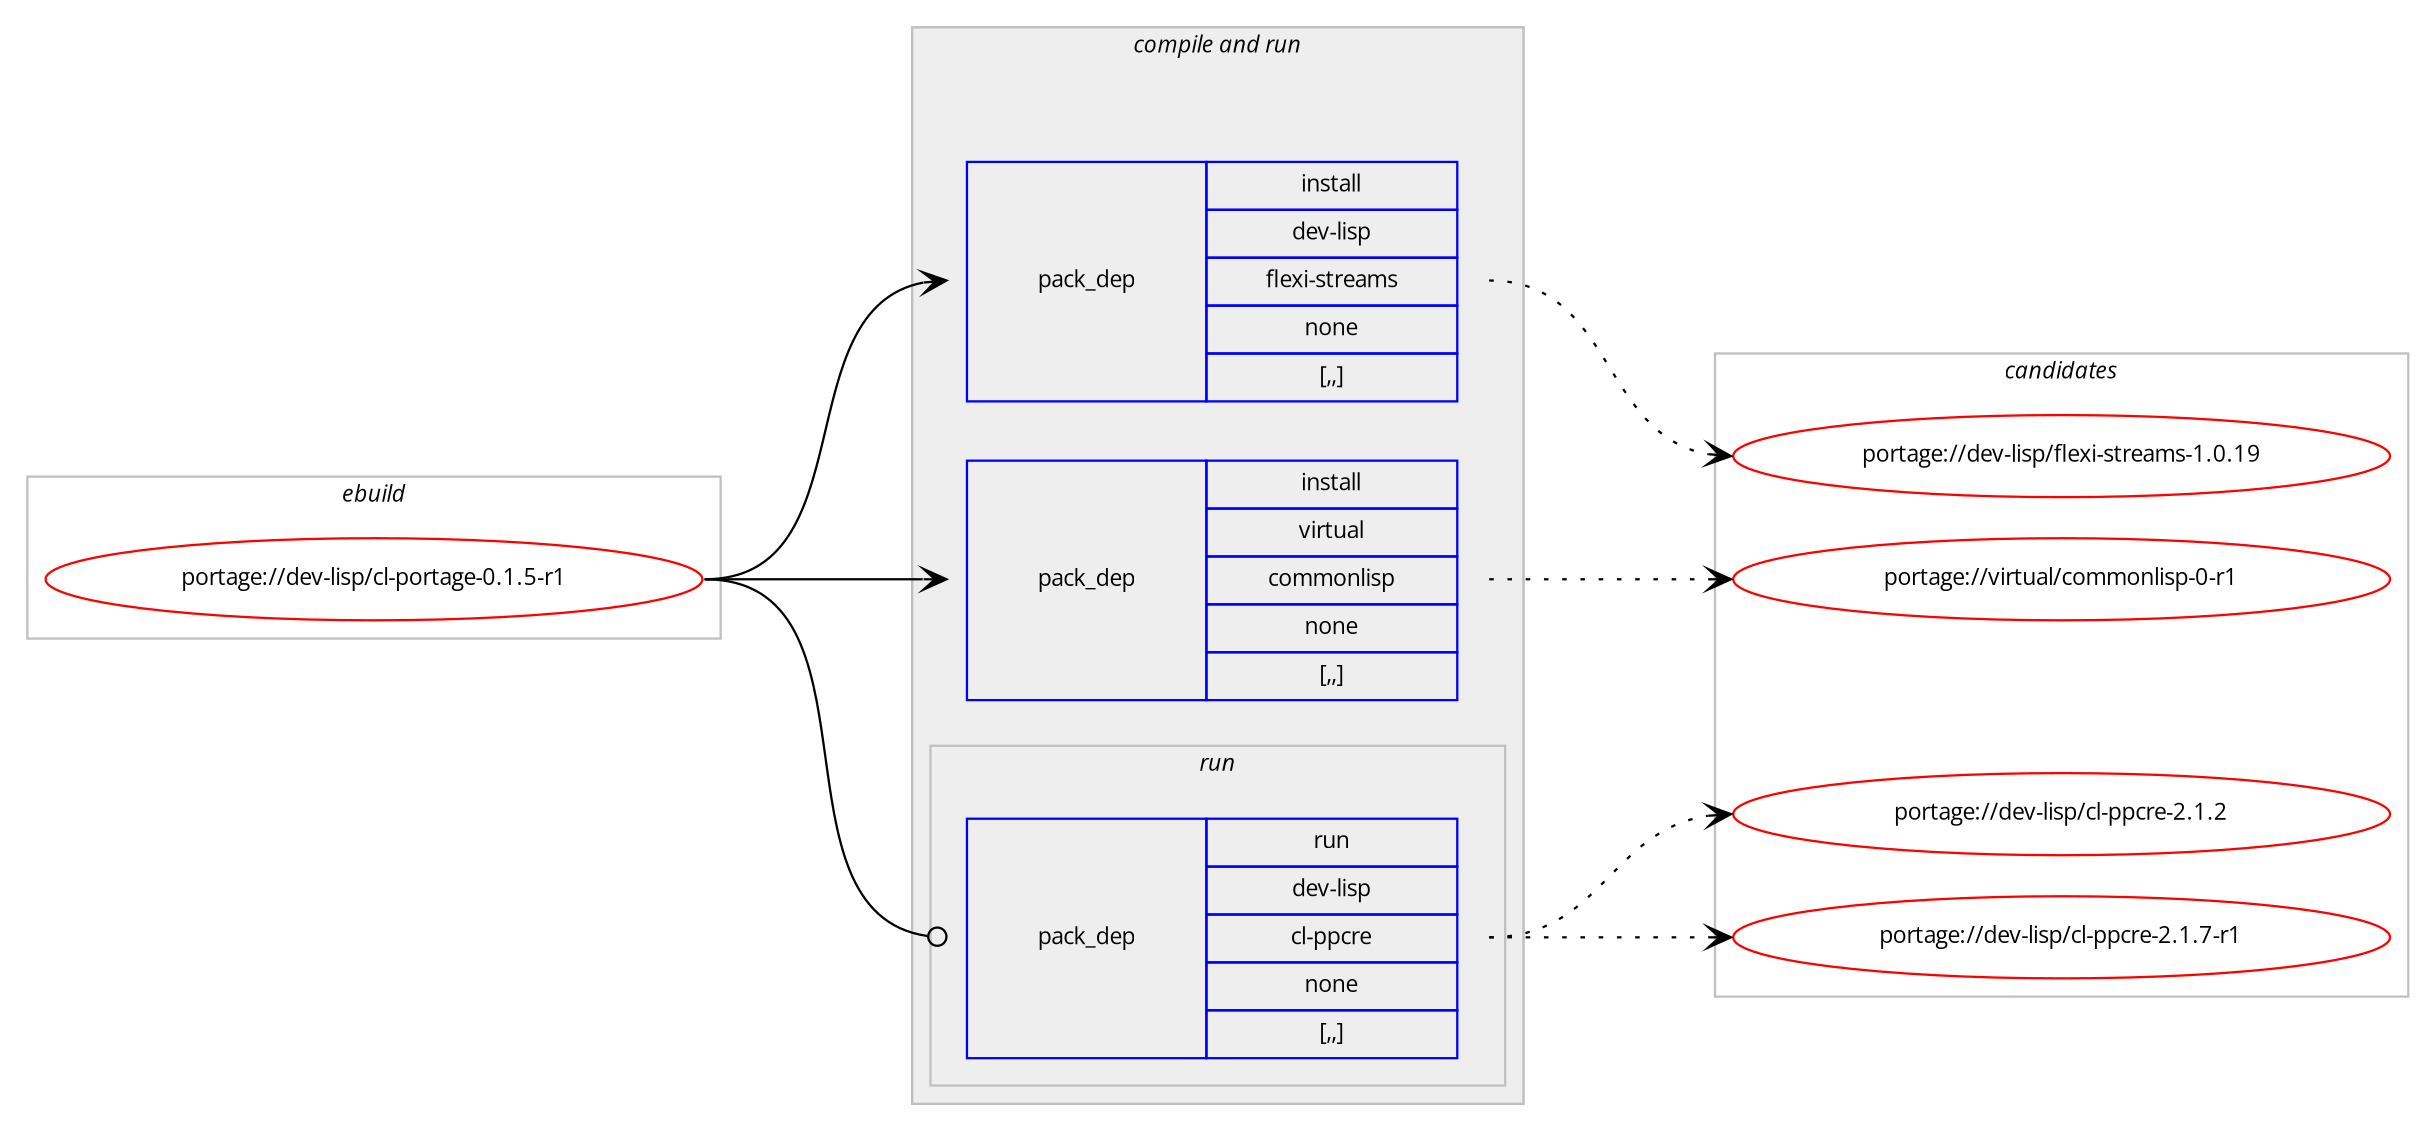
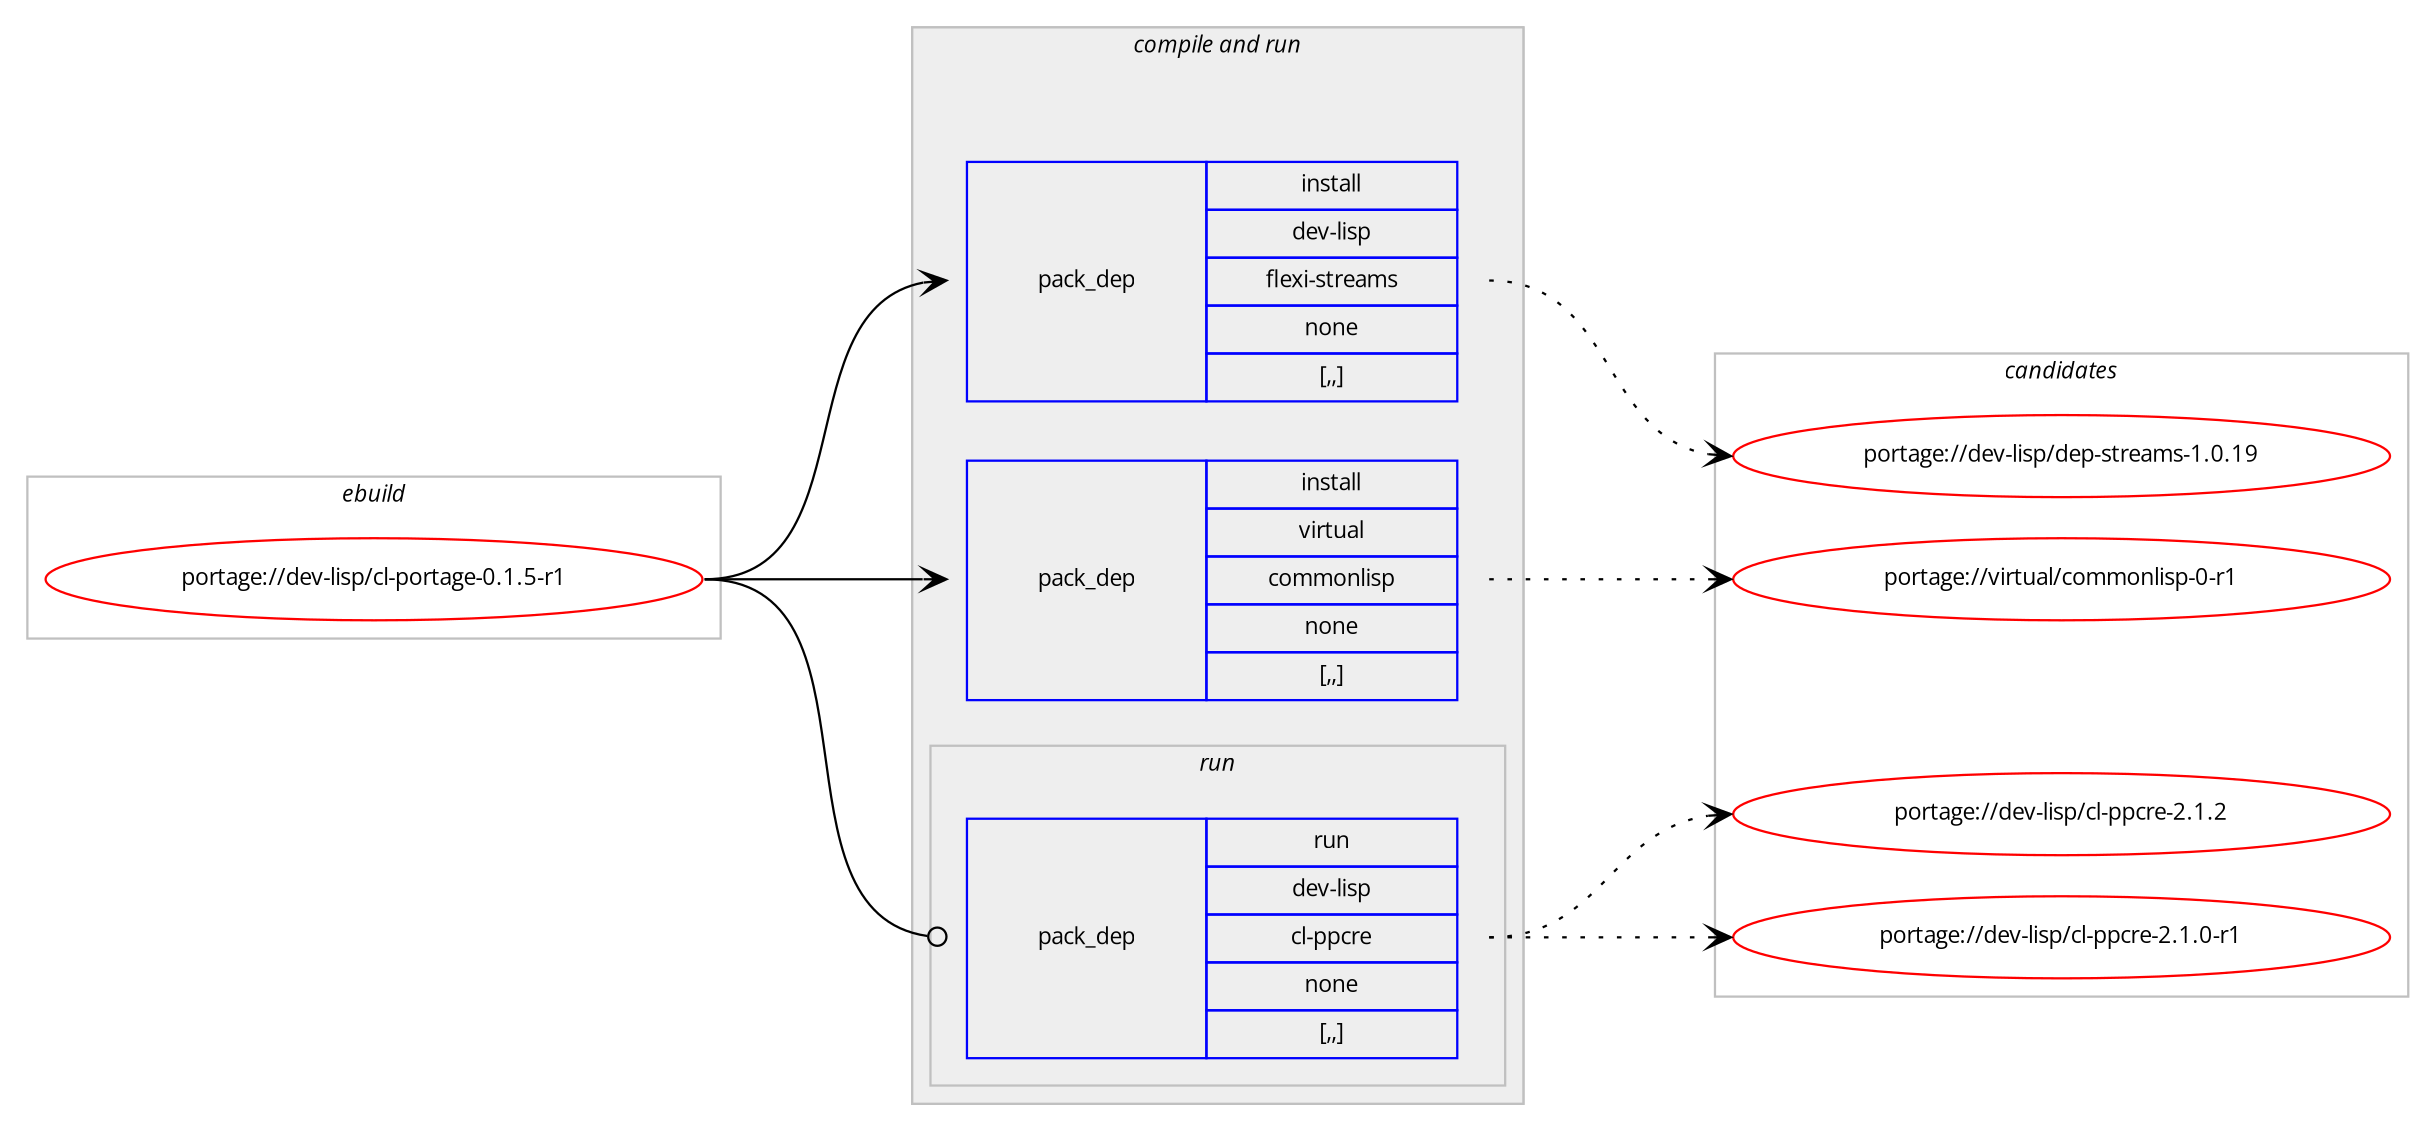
(2062, 456) -> (2062, 456)
(2062, 937) -> (2062, 937)
